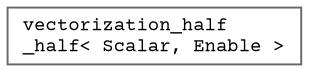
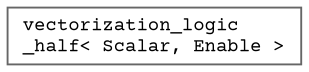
(154, 36) -> (154, 36)
